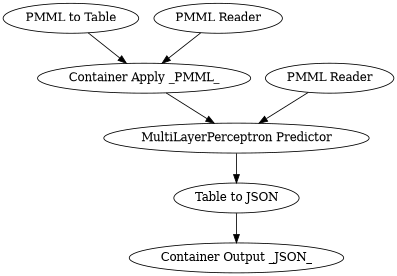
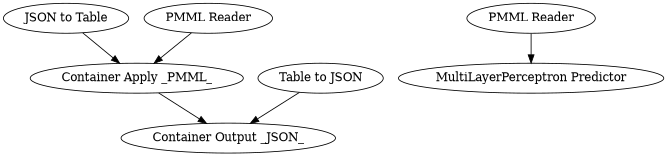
(71, 18) -> (66, 18)
(187, 106) -> (179, 106)
(236, 164) -> none
